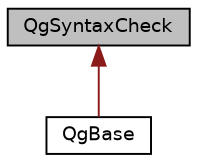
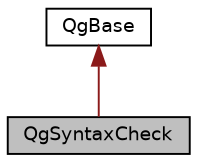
(99, 91) -> (99, 91)
